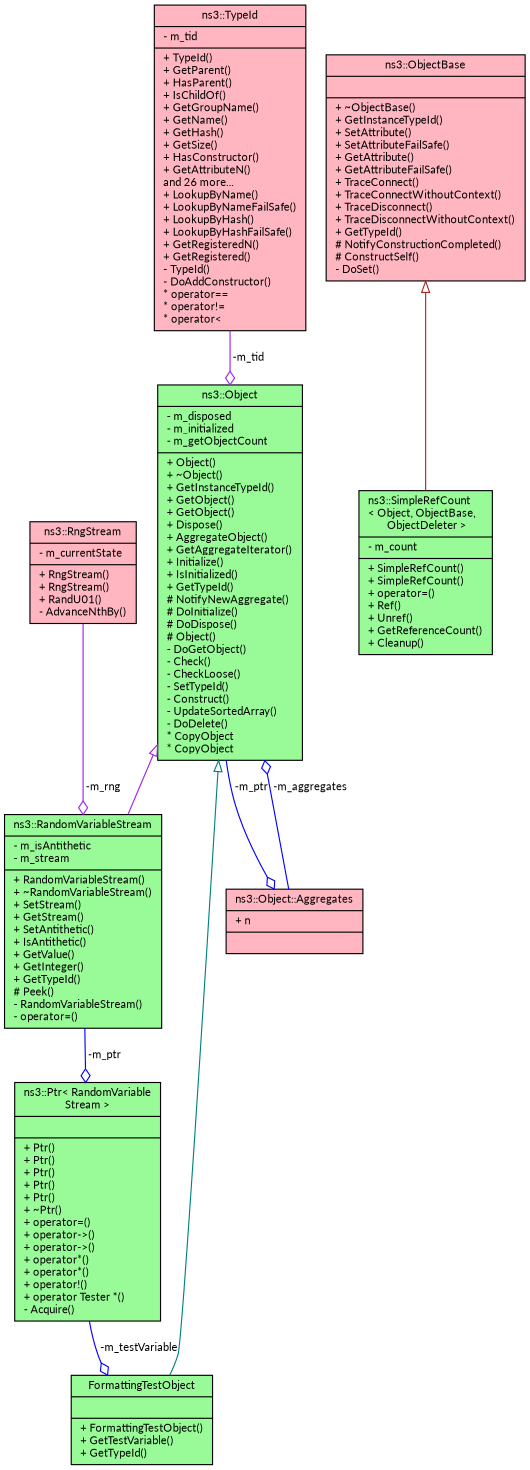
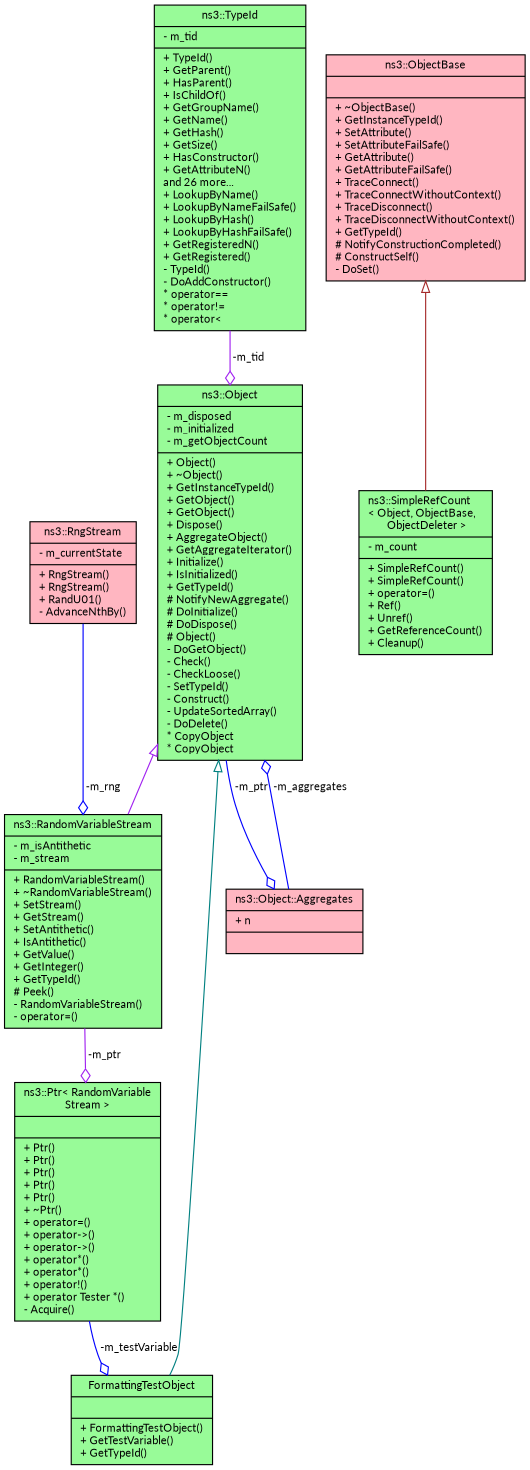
(230, 168) -> (230, 168)
(83, 712) -> (83, 712)
(85, 1048) -> (85, 1048)
